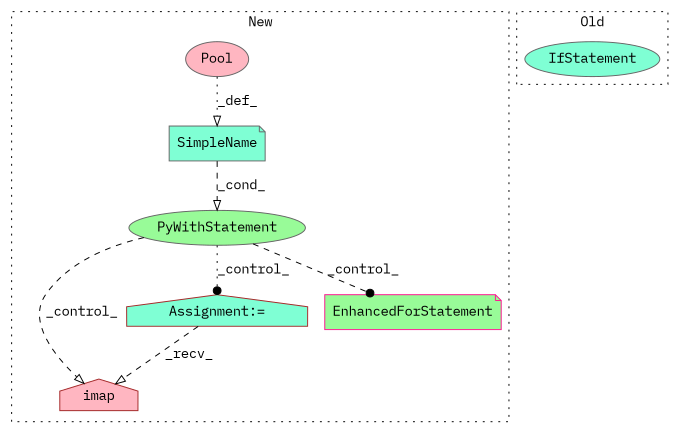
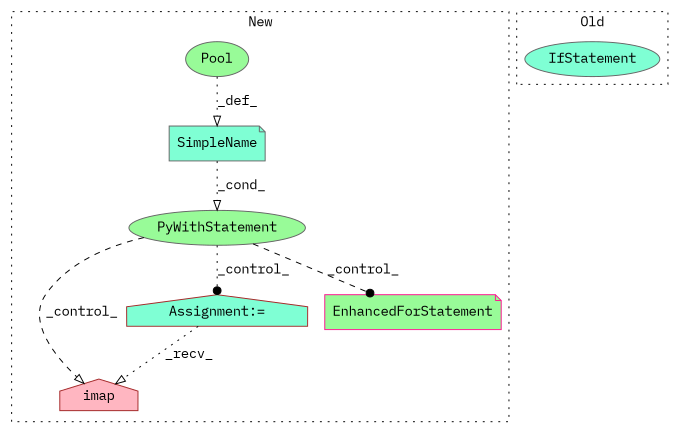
(217, 59) -> (217, 59)
(217, 181) -> (217, 181)
(161, 352) -> (161, 352)
